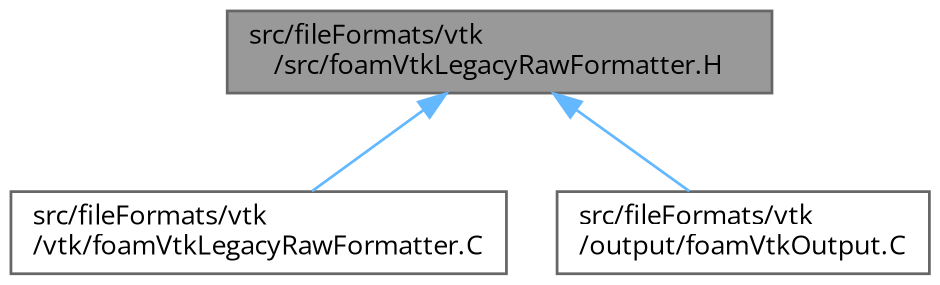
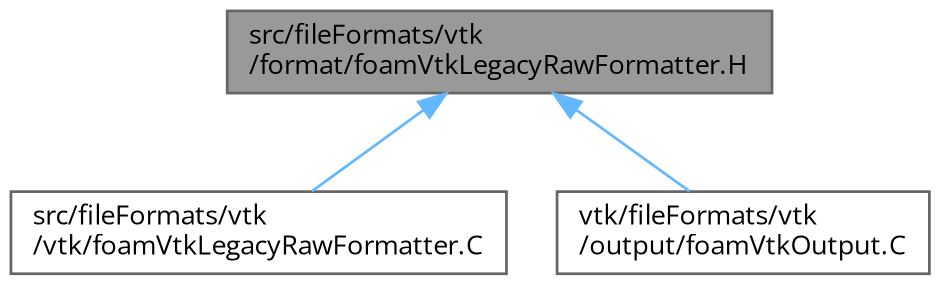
(500, 52) -> (500, 52)
(743, 233) -> (743, 233)
